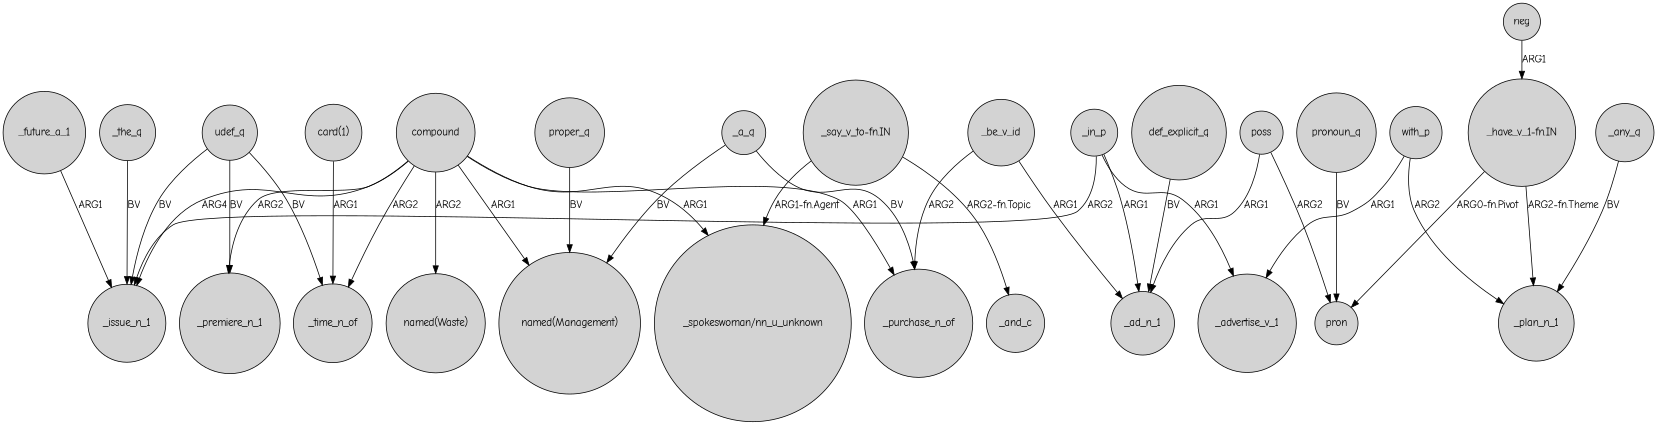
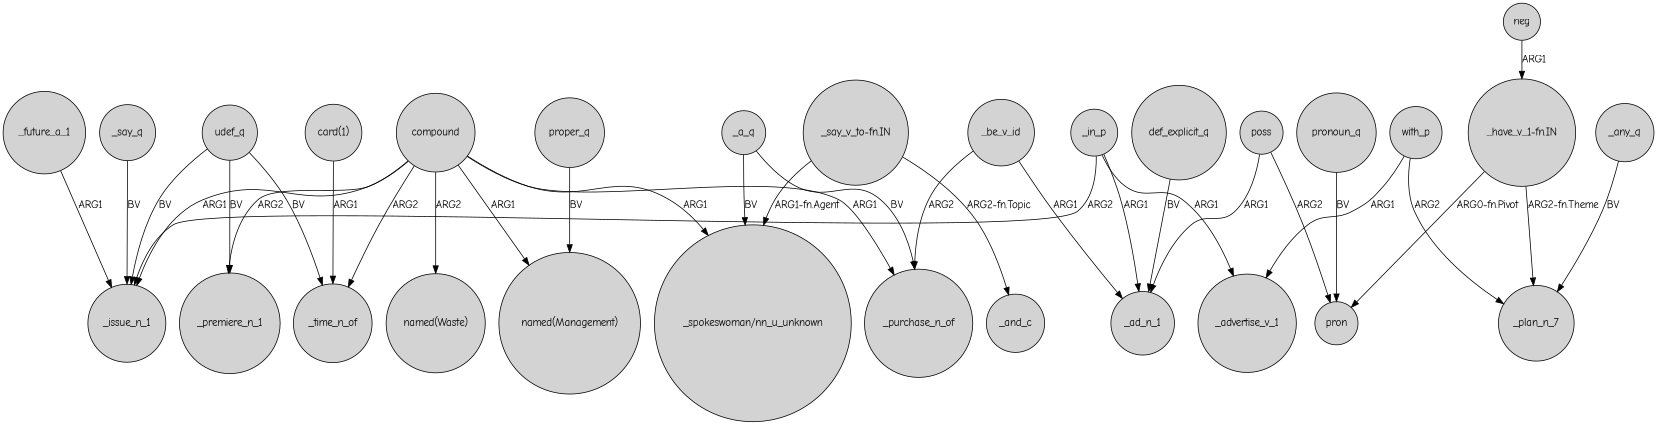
(128, 133) -> (128, 133)
(656, 200) -> (744, 182)
(215, 206) -> (215, 206)
(1536, 323) -> (1536, 323)
